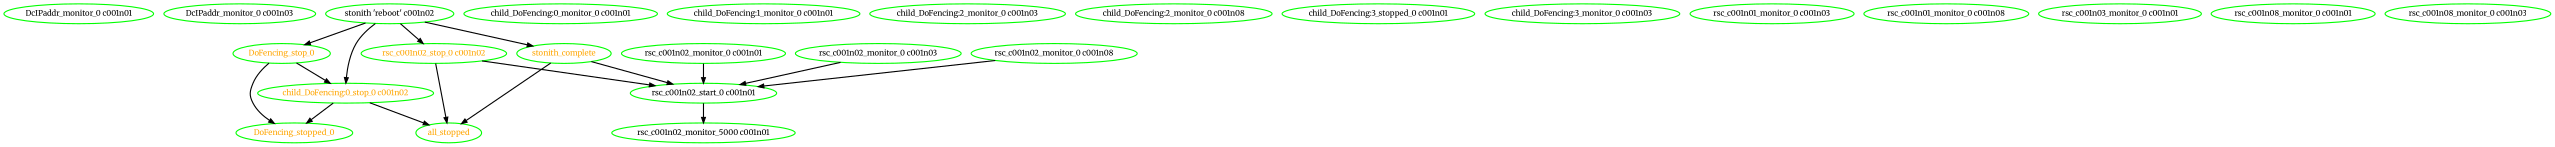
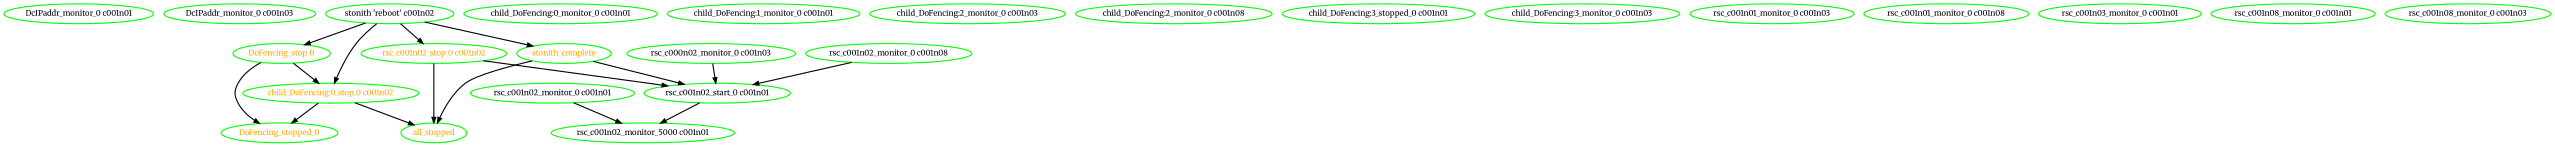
(878, 53) -> (711, 53)
(703, 71) -> (595, 112)
